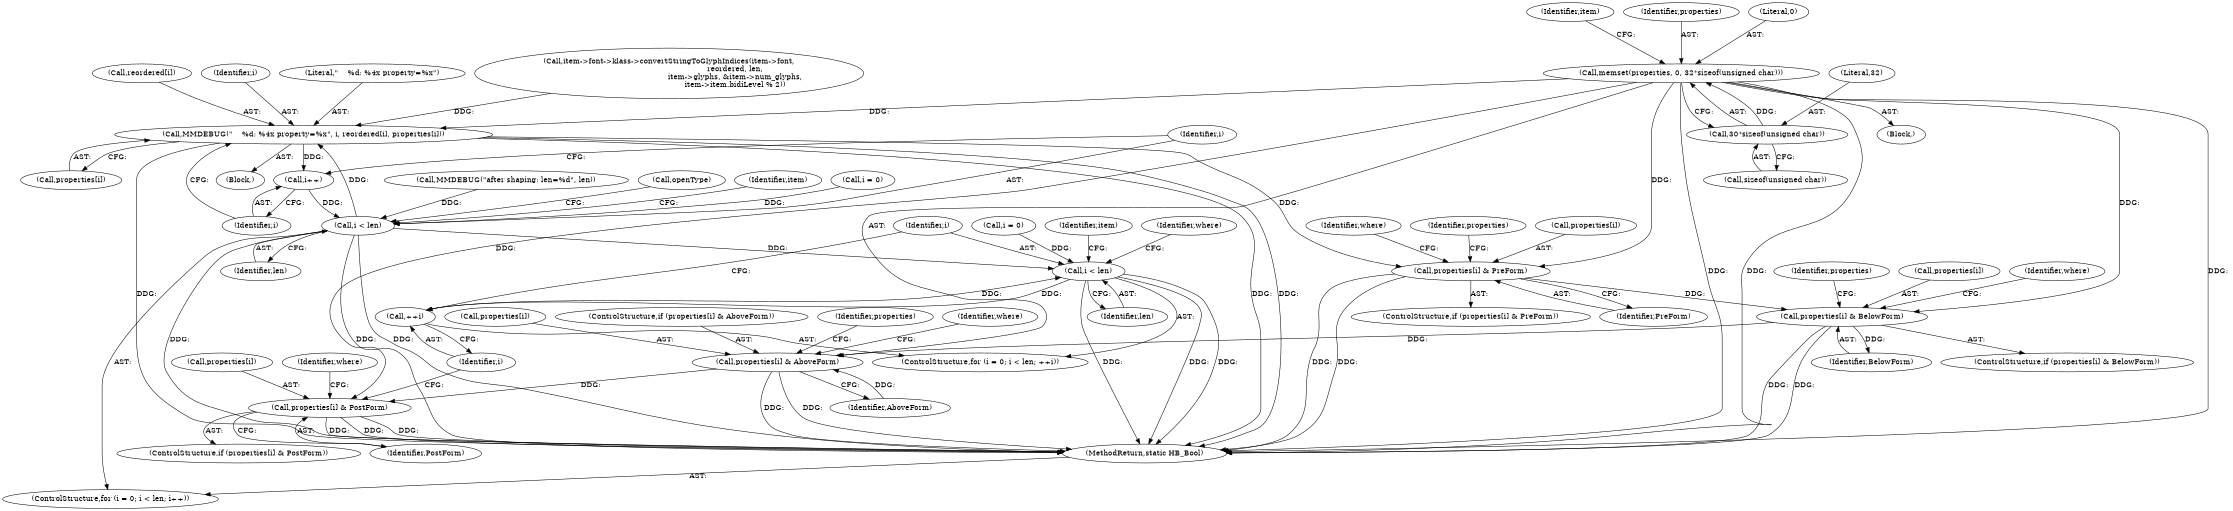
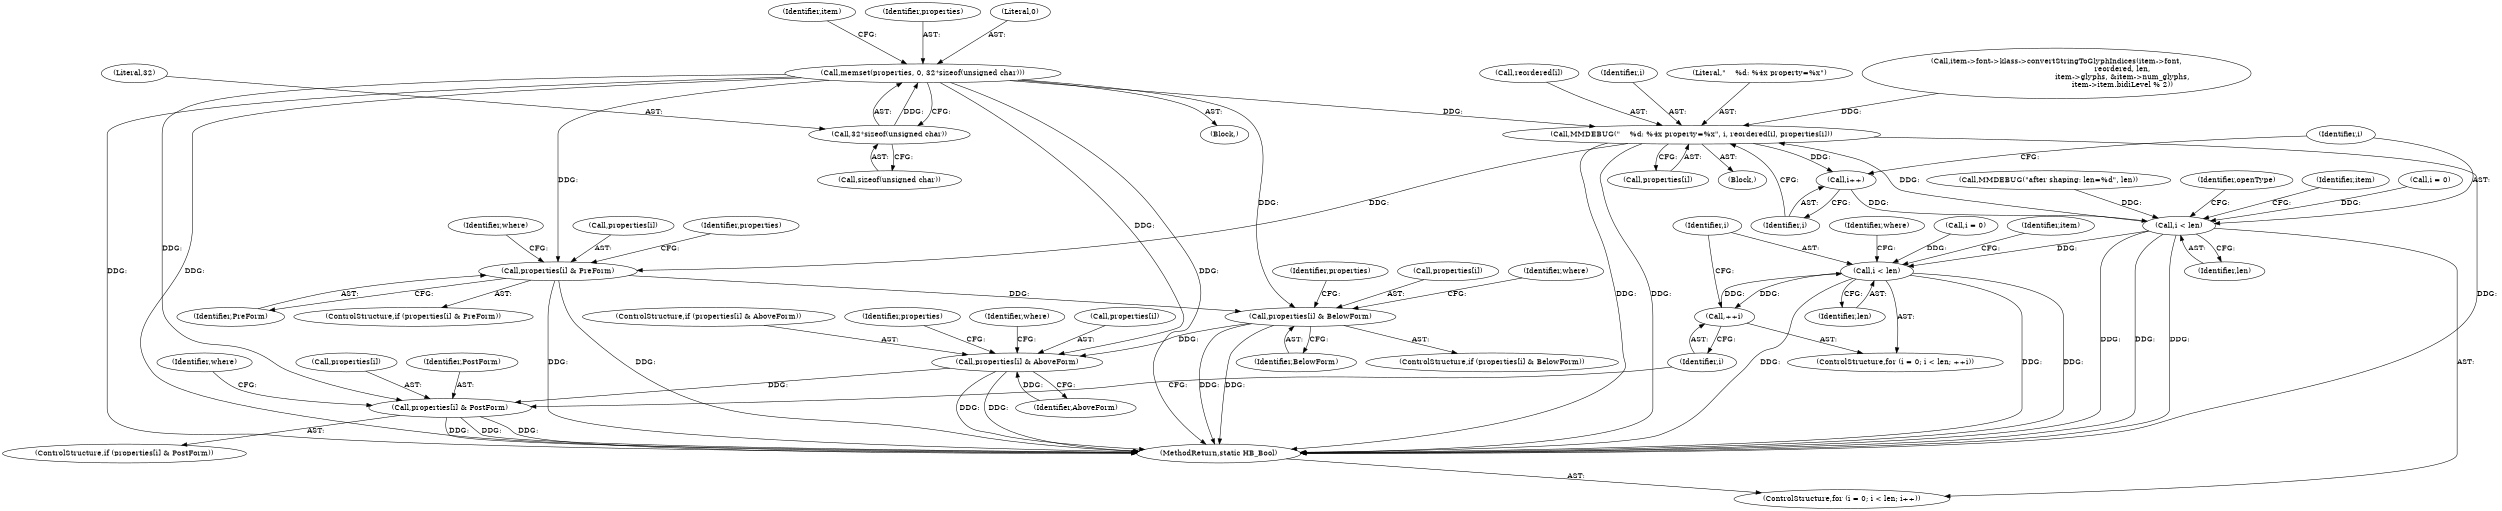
(1767, 135) -> (889, 135)
(682, 180) -> (2237, 180)
(879, 226) -> (1146, 226)
(1876, 340) -> (1320, 340)
(290, 442) -> none
